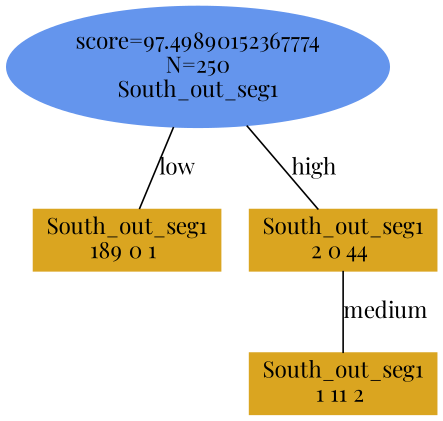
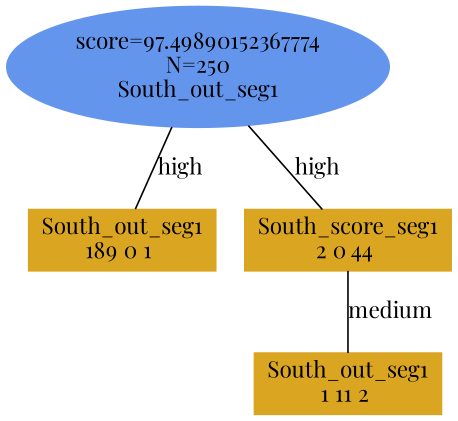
(177, 168) -> (180, 168)
(343, 240) -> (348, 240)
